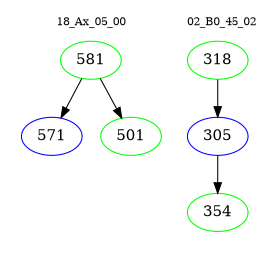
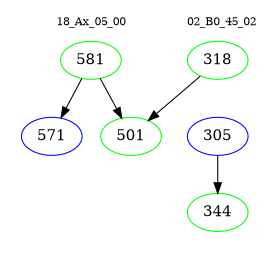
(218, 93) -> (186, 88)
(218, 212) -> (218, 212)
